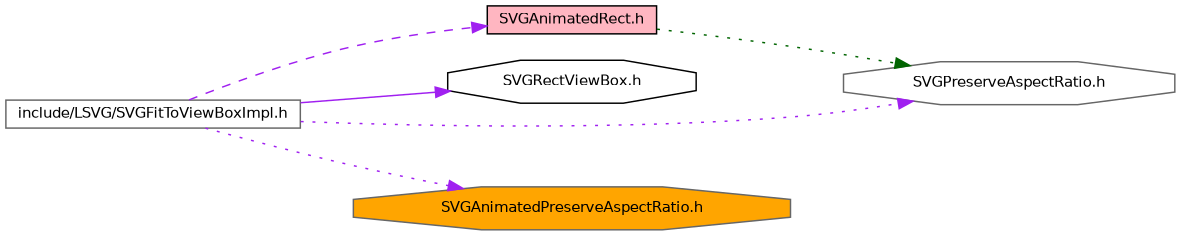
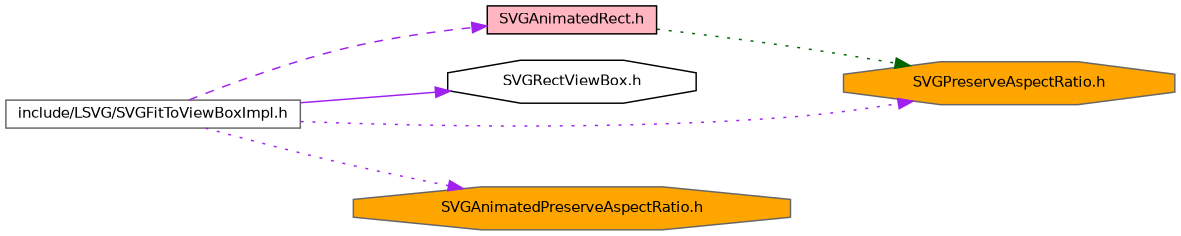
(1009, 83) -> (1009, 83)
